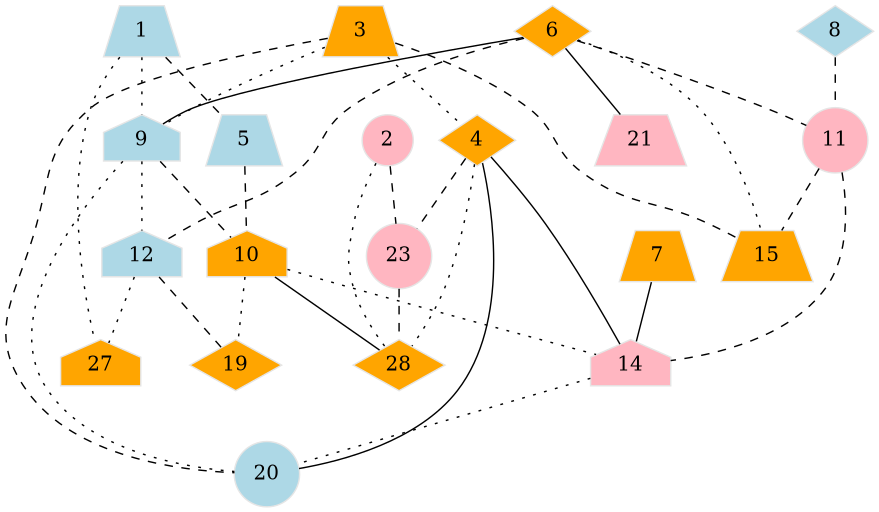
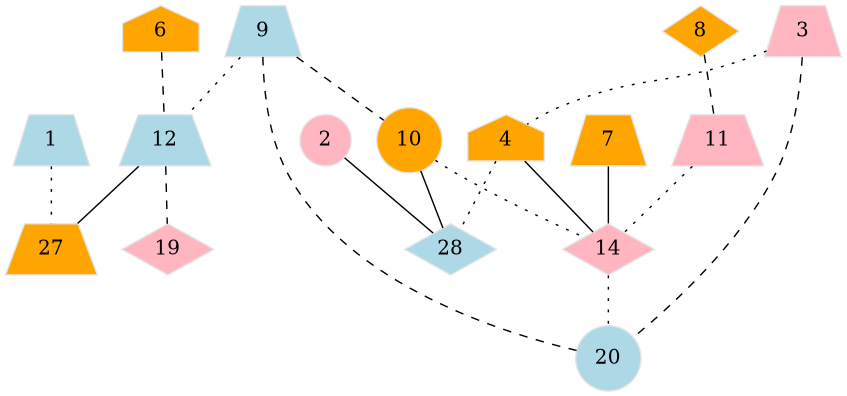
(361, 31) -> (803, 31)
(553, 31) -> (161, 31)
(835, 31) -> (701, 31)
(340, 71) -> none
(693, 80) -> none
(243, 83) -> none
(142, 93) -> none
(142, 140) -> (263, 31)
(244, 140) -> none
(477, 140) -> (506, 140)
(641, 140) -> none
(835, 140) -> (718, 140)
(142, 256) -> (165, 140)
(247, 256) -> (409, 140)
(399, 256) -> none
(767, 256) -> none
(349, 257) -> (389, 195)
(806, 308) -> (658, 199)
(242, 309) -> none
(122, 310) -> (108, 195)
(101, 365) -> (51, 249)
(236, 365) -> (168, 249)
(399, 365) -> (451, 249)
(631, 365) -> (608, 249)
(472, 367) -> none
(38, 368) -> (364, 257)
